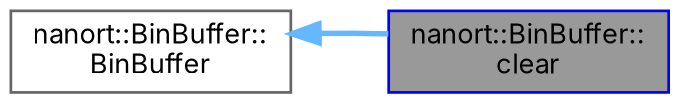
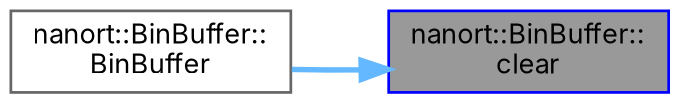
(354, 33) -> (326, 70)
